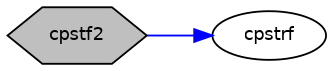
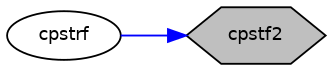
(171, 36) -> (144, 36)
